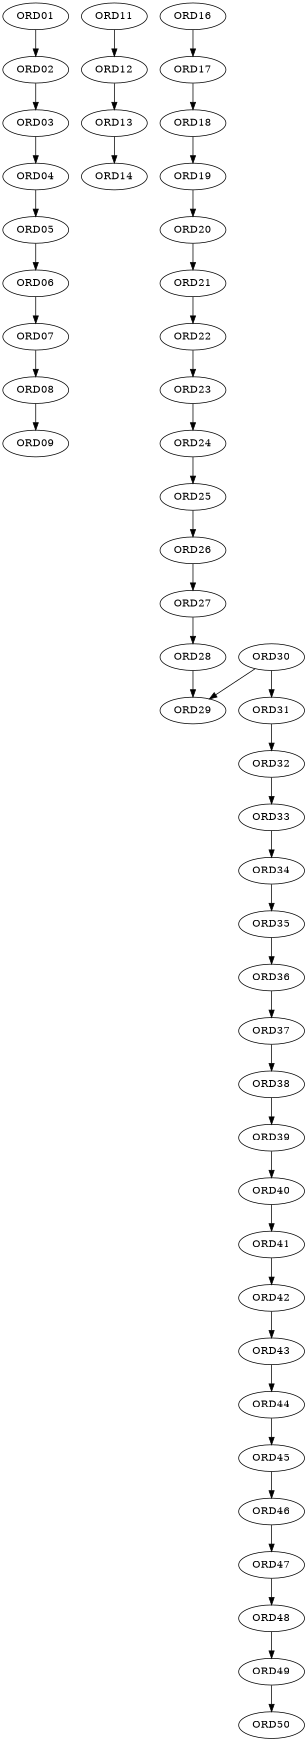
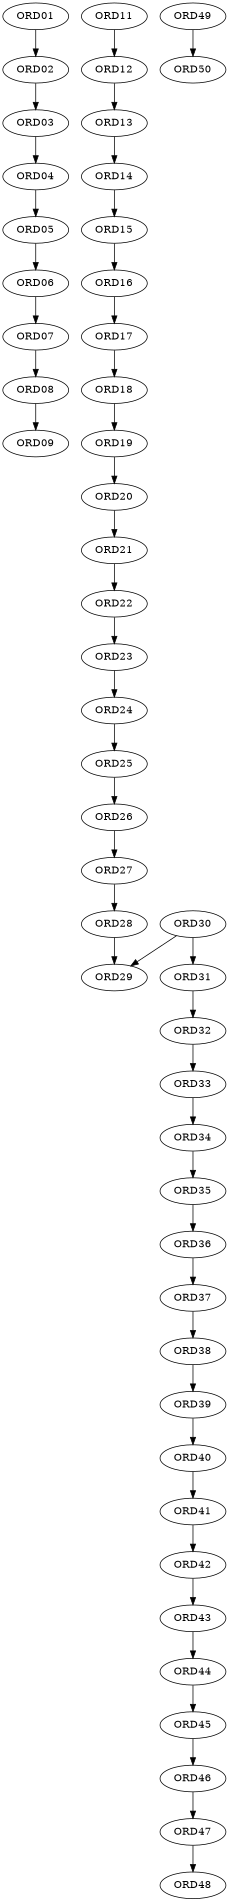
none -> (114, 230)
(272, 1641) -> none
